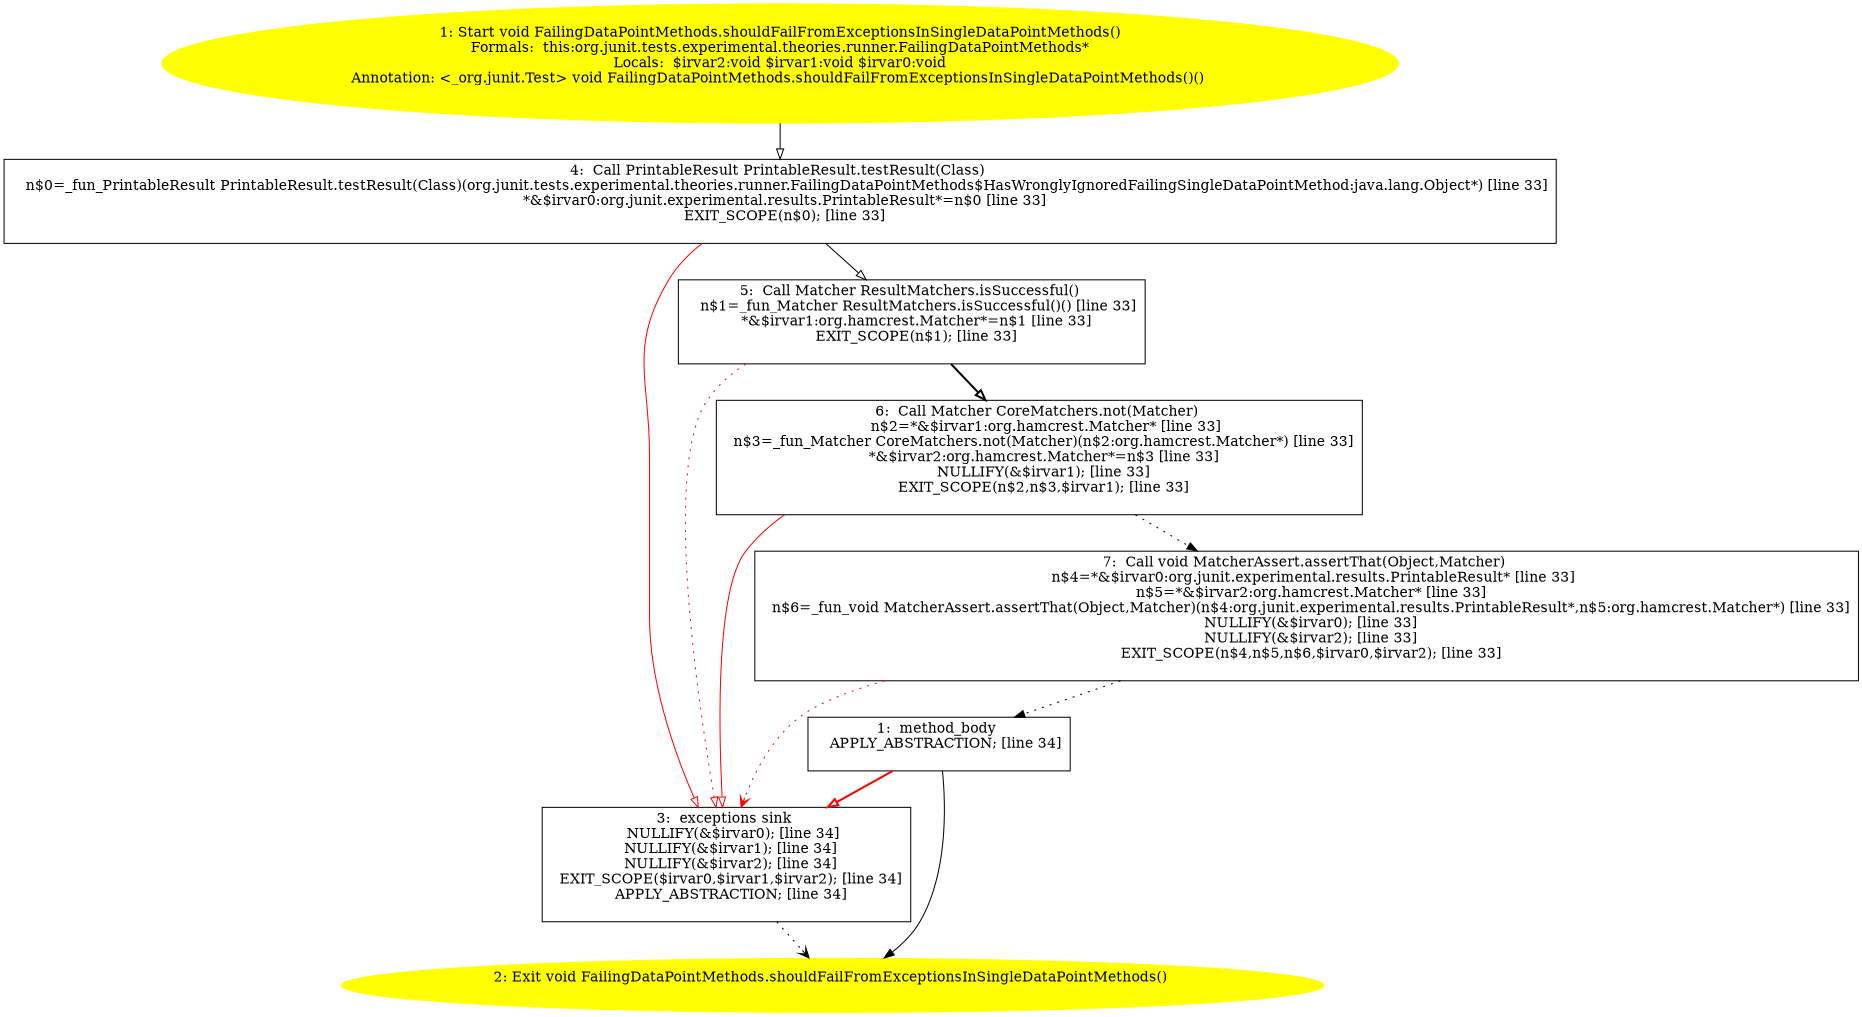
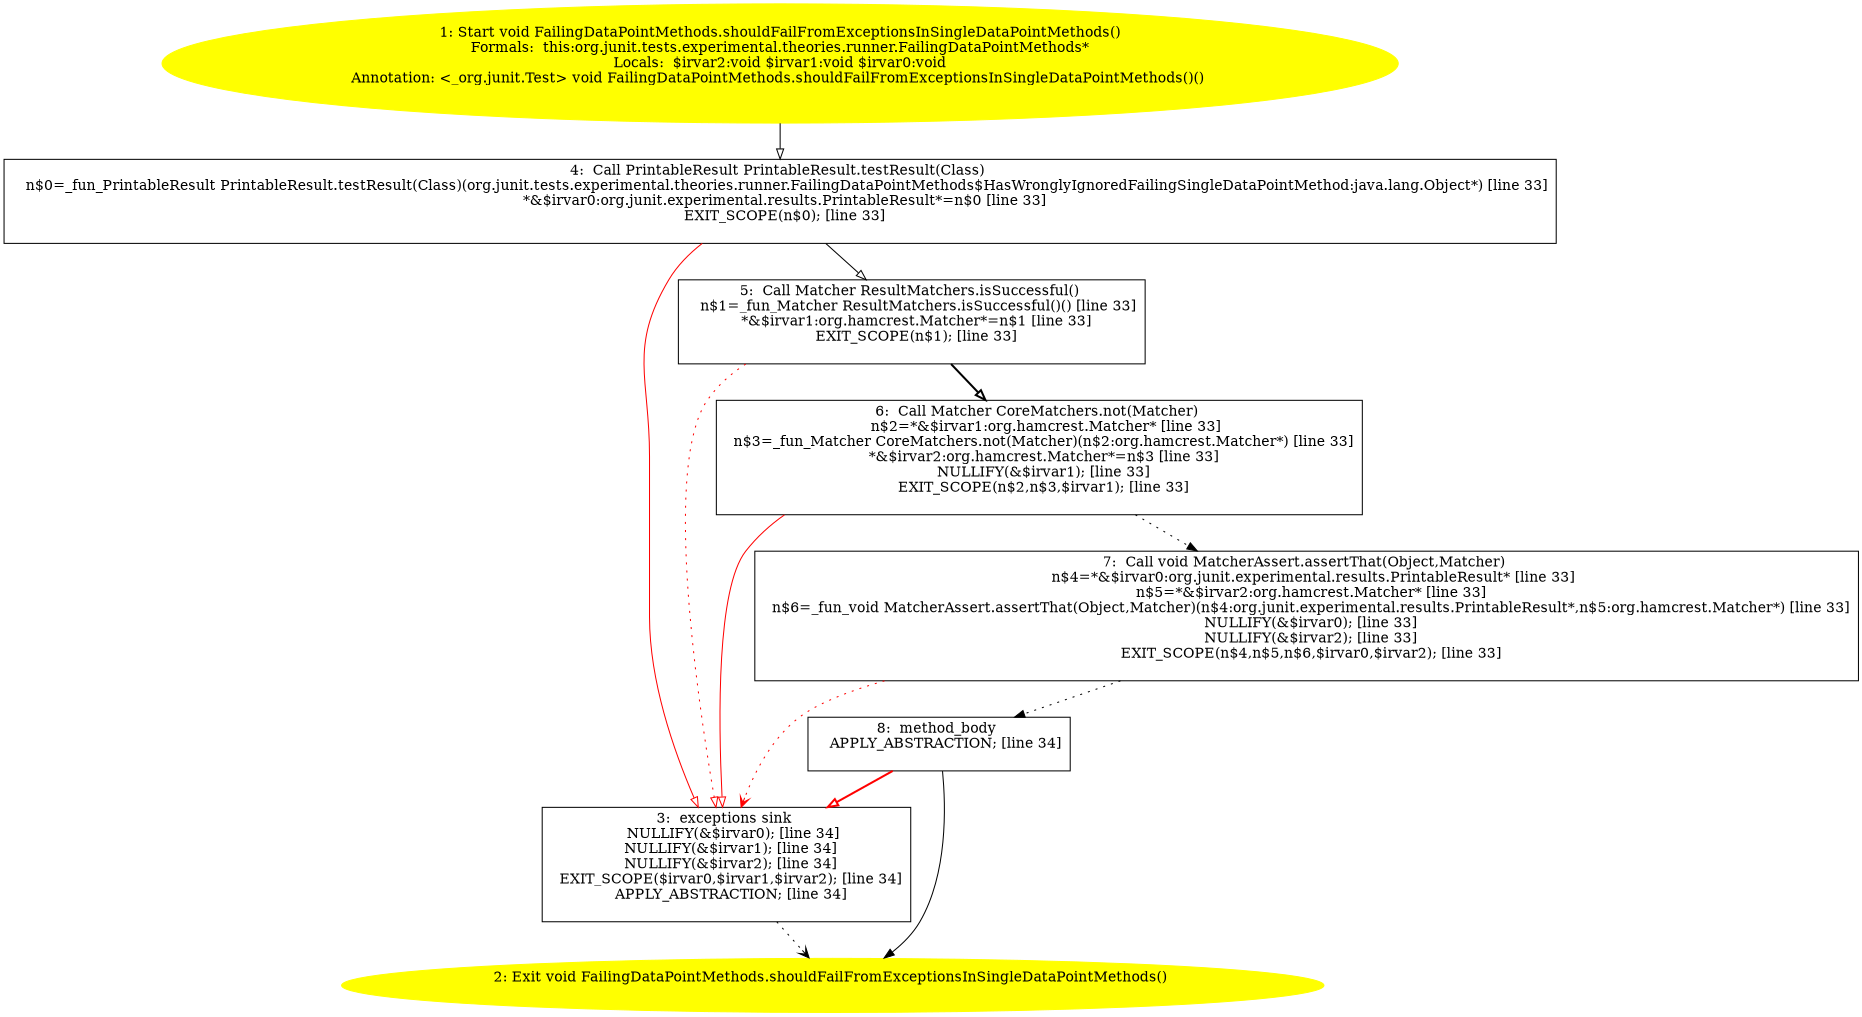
(939, 744) -> (939, 744)
